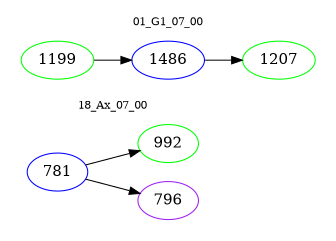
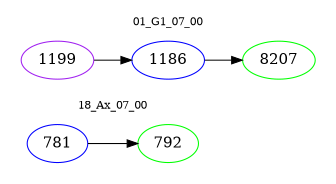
(57, 60) -> (57, 60)
(168, 60) -> (168, 60)
(279, 60) -> (279, 60)
(168, 144) -> (168, 144)
(168, 201) -> none
